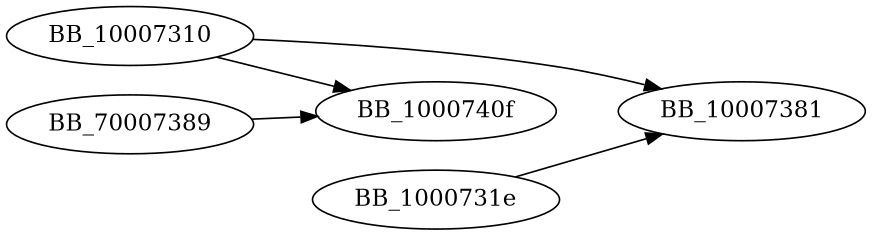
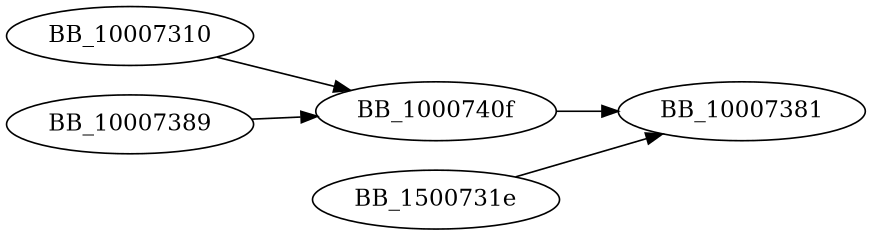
(450, 53) -> (579, 111)
(130, 124) -> (130, 124)
(436, 200) -> (436, 200)
